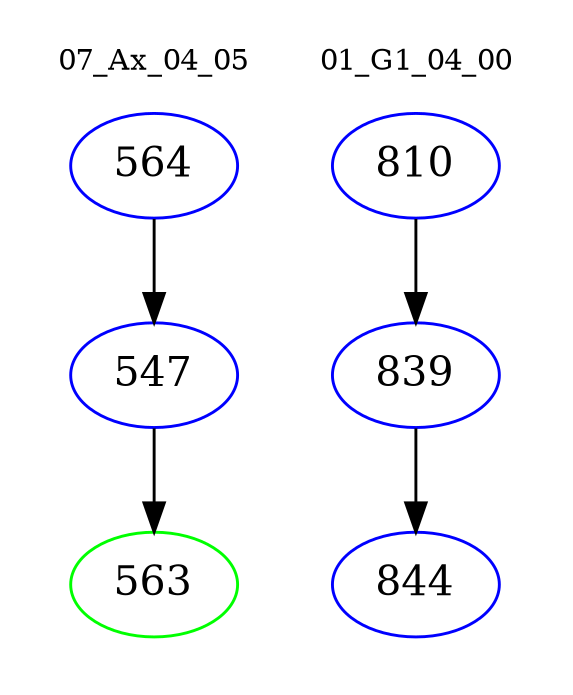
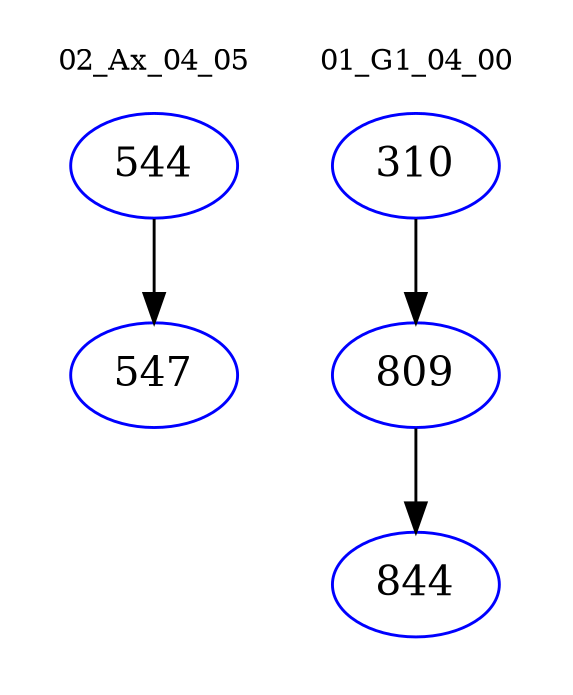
(154, 63) -> (154, 63)
(154, 166) -> (154, 166)
(416, 166) -> (416, 166)
(416, 375) -> (416, 375)
(154, 585) -> none
